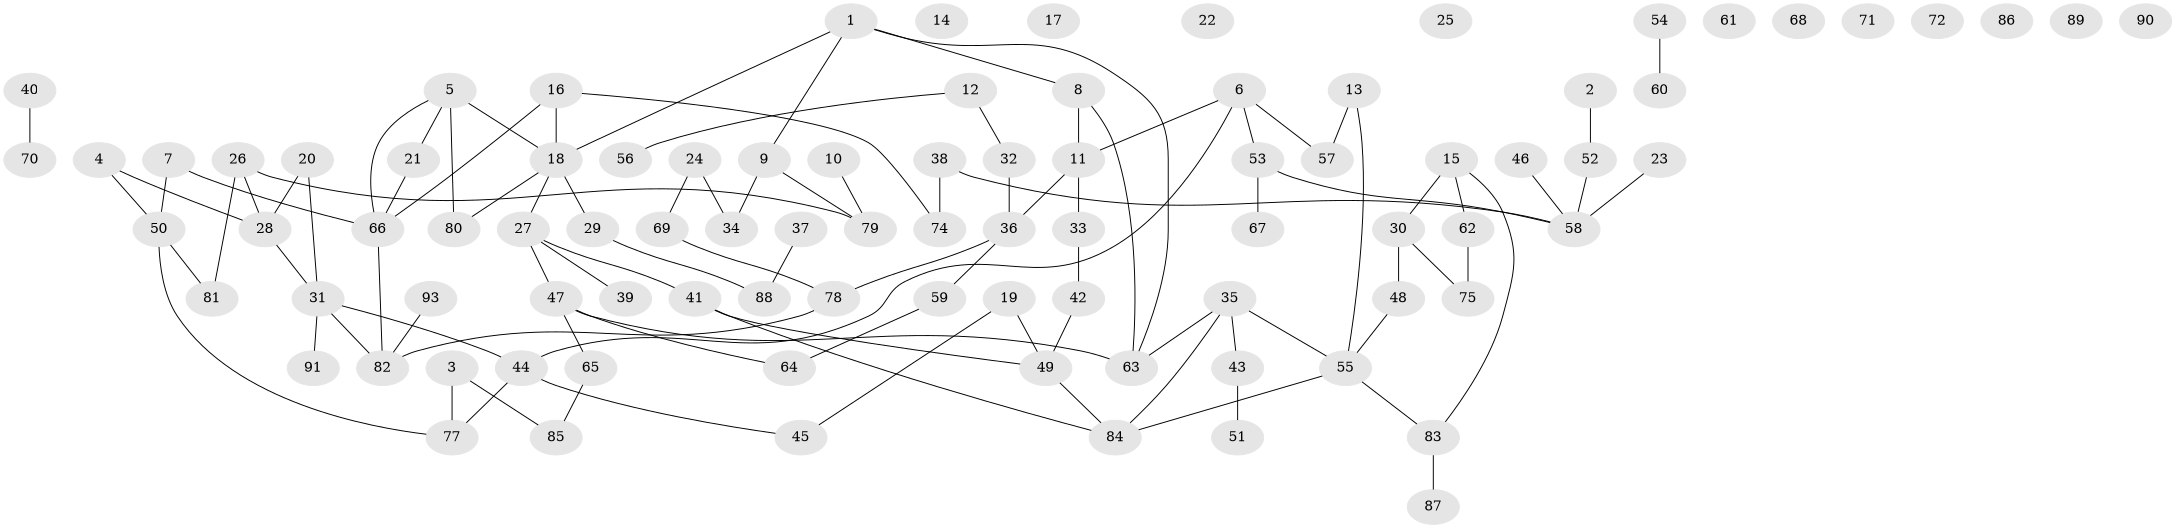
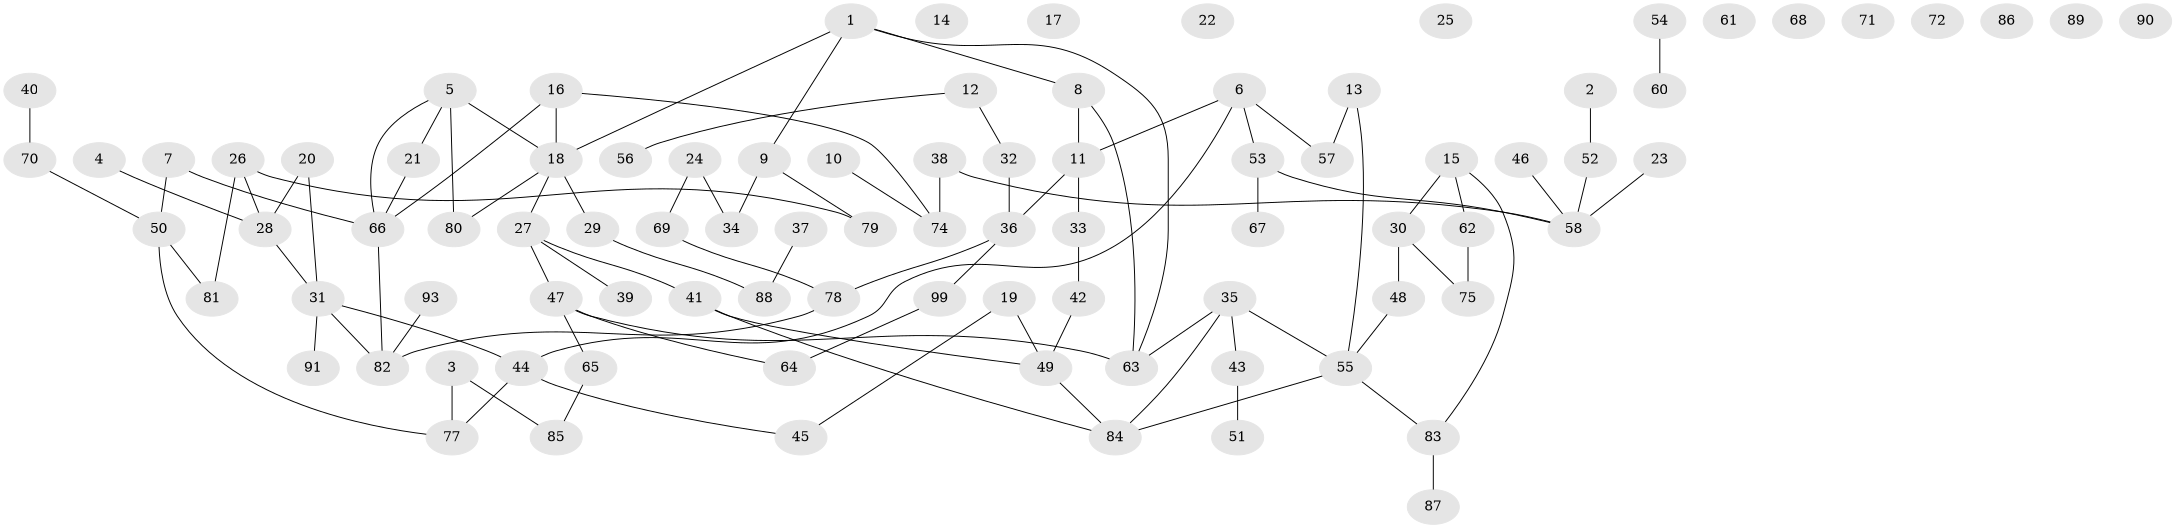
(129, 195) -> (94, 195)
(852, 195) -> (887, 195)
(940, 299) -> (940, 299)
